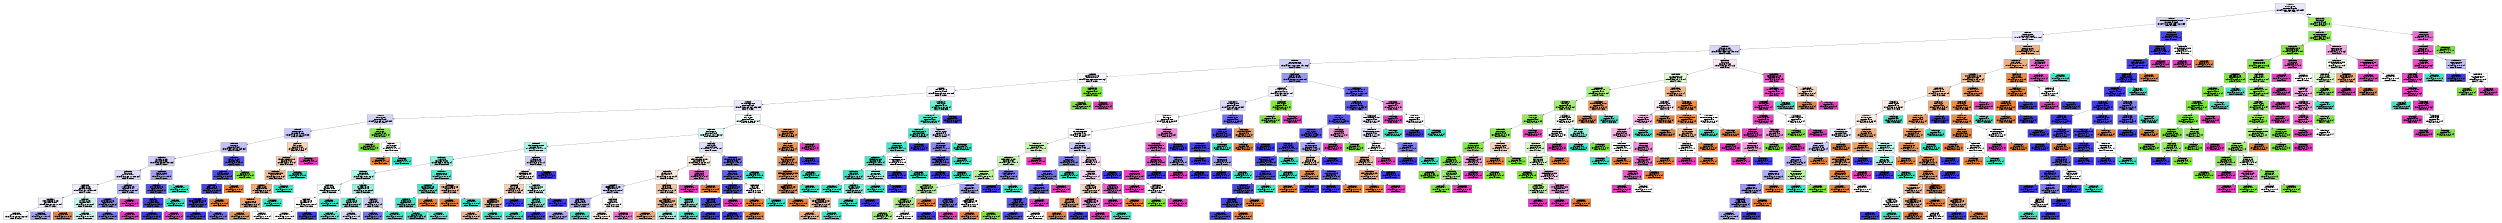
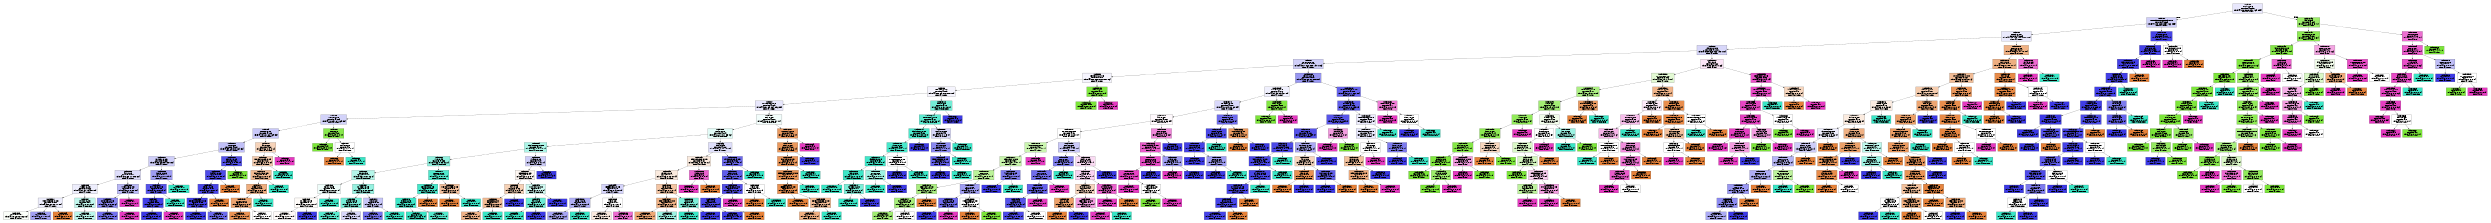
(2407, 99) -> (2407, 85)
